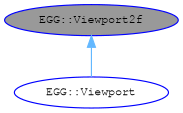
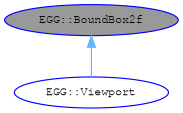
(91, 20) -> (91, 20)
